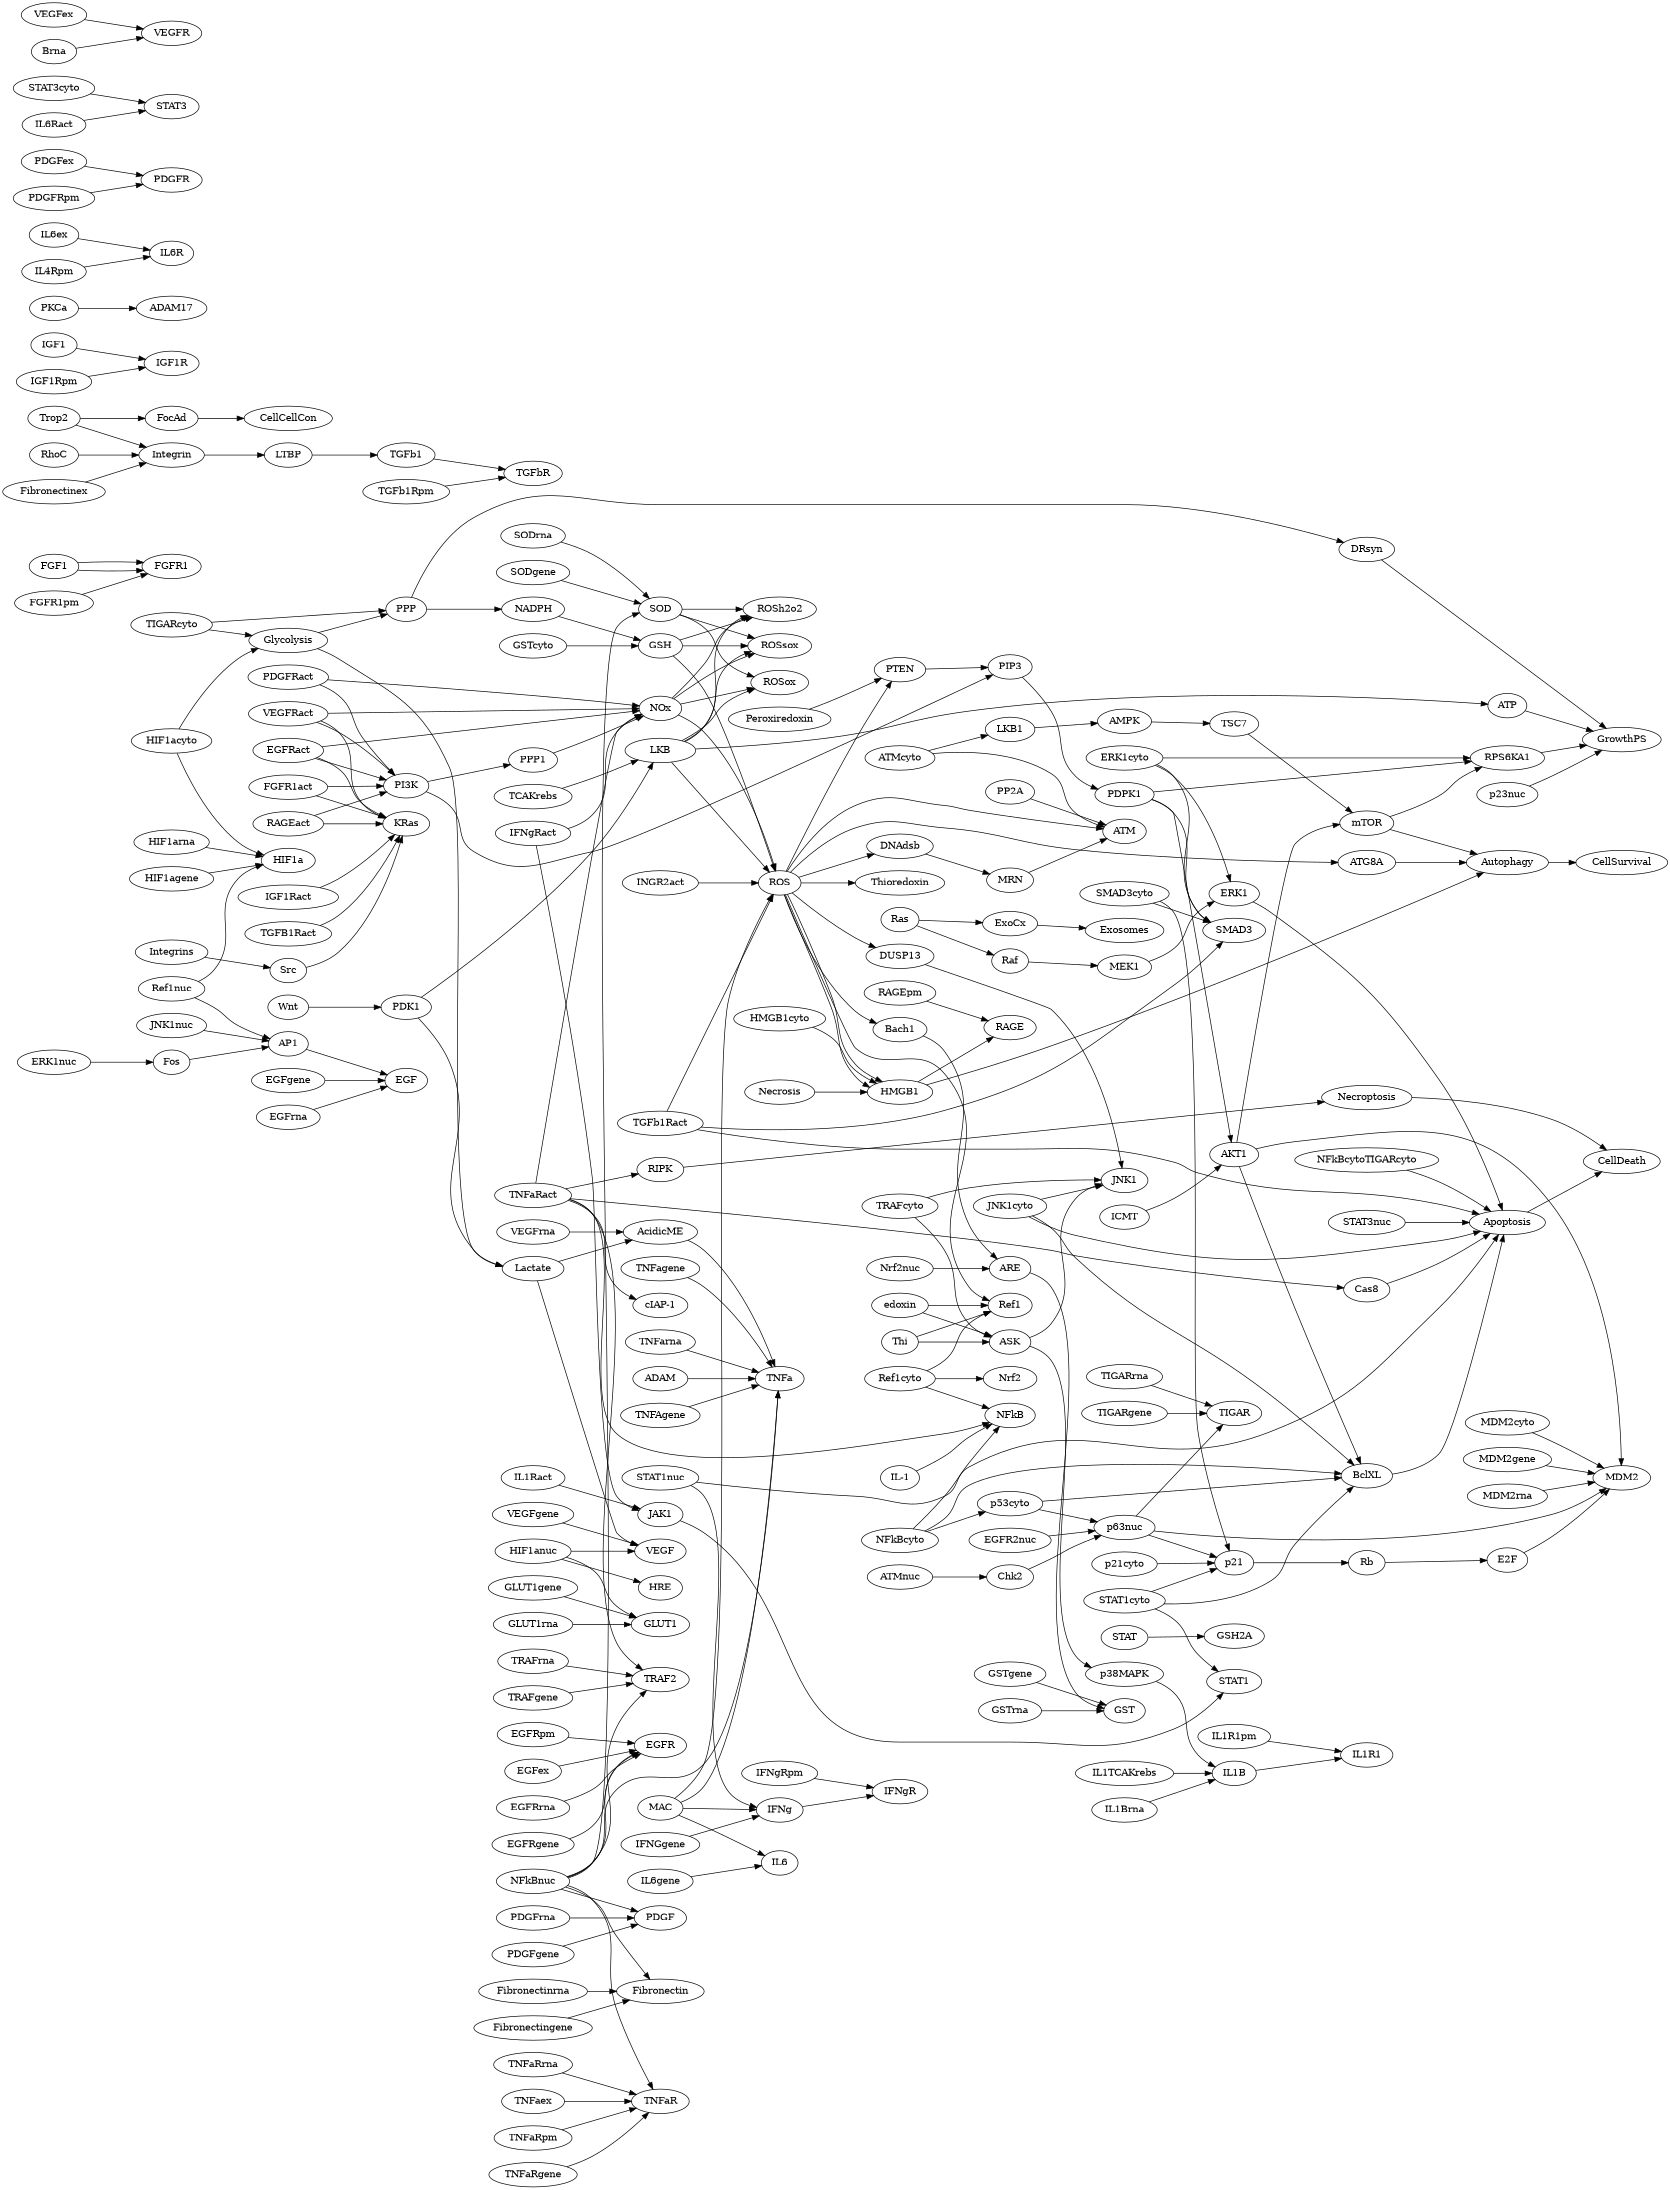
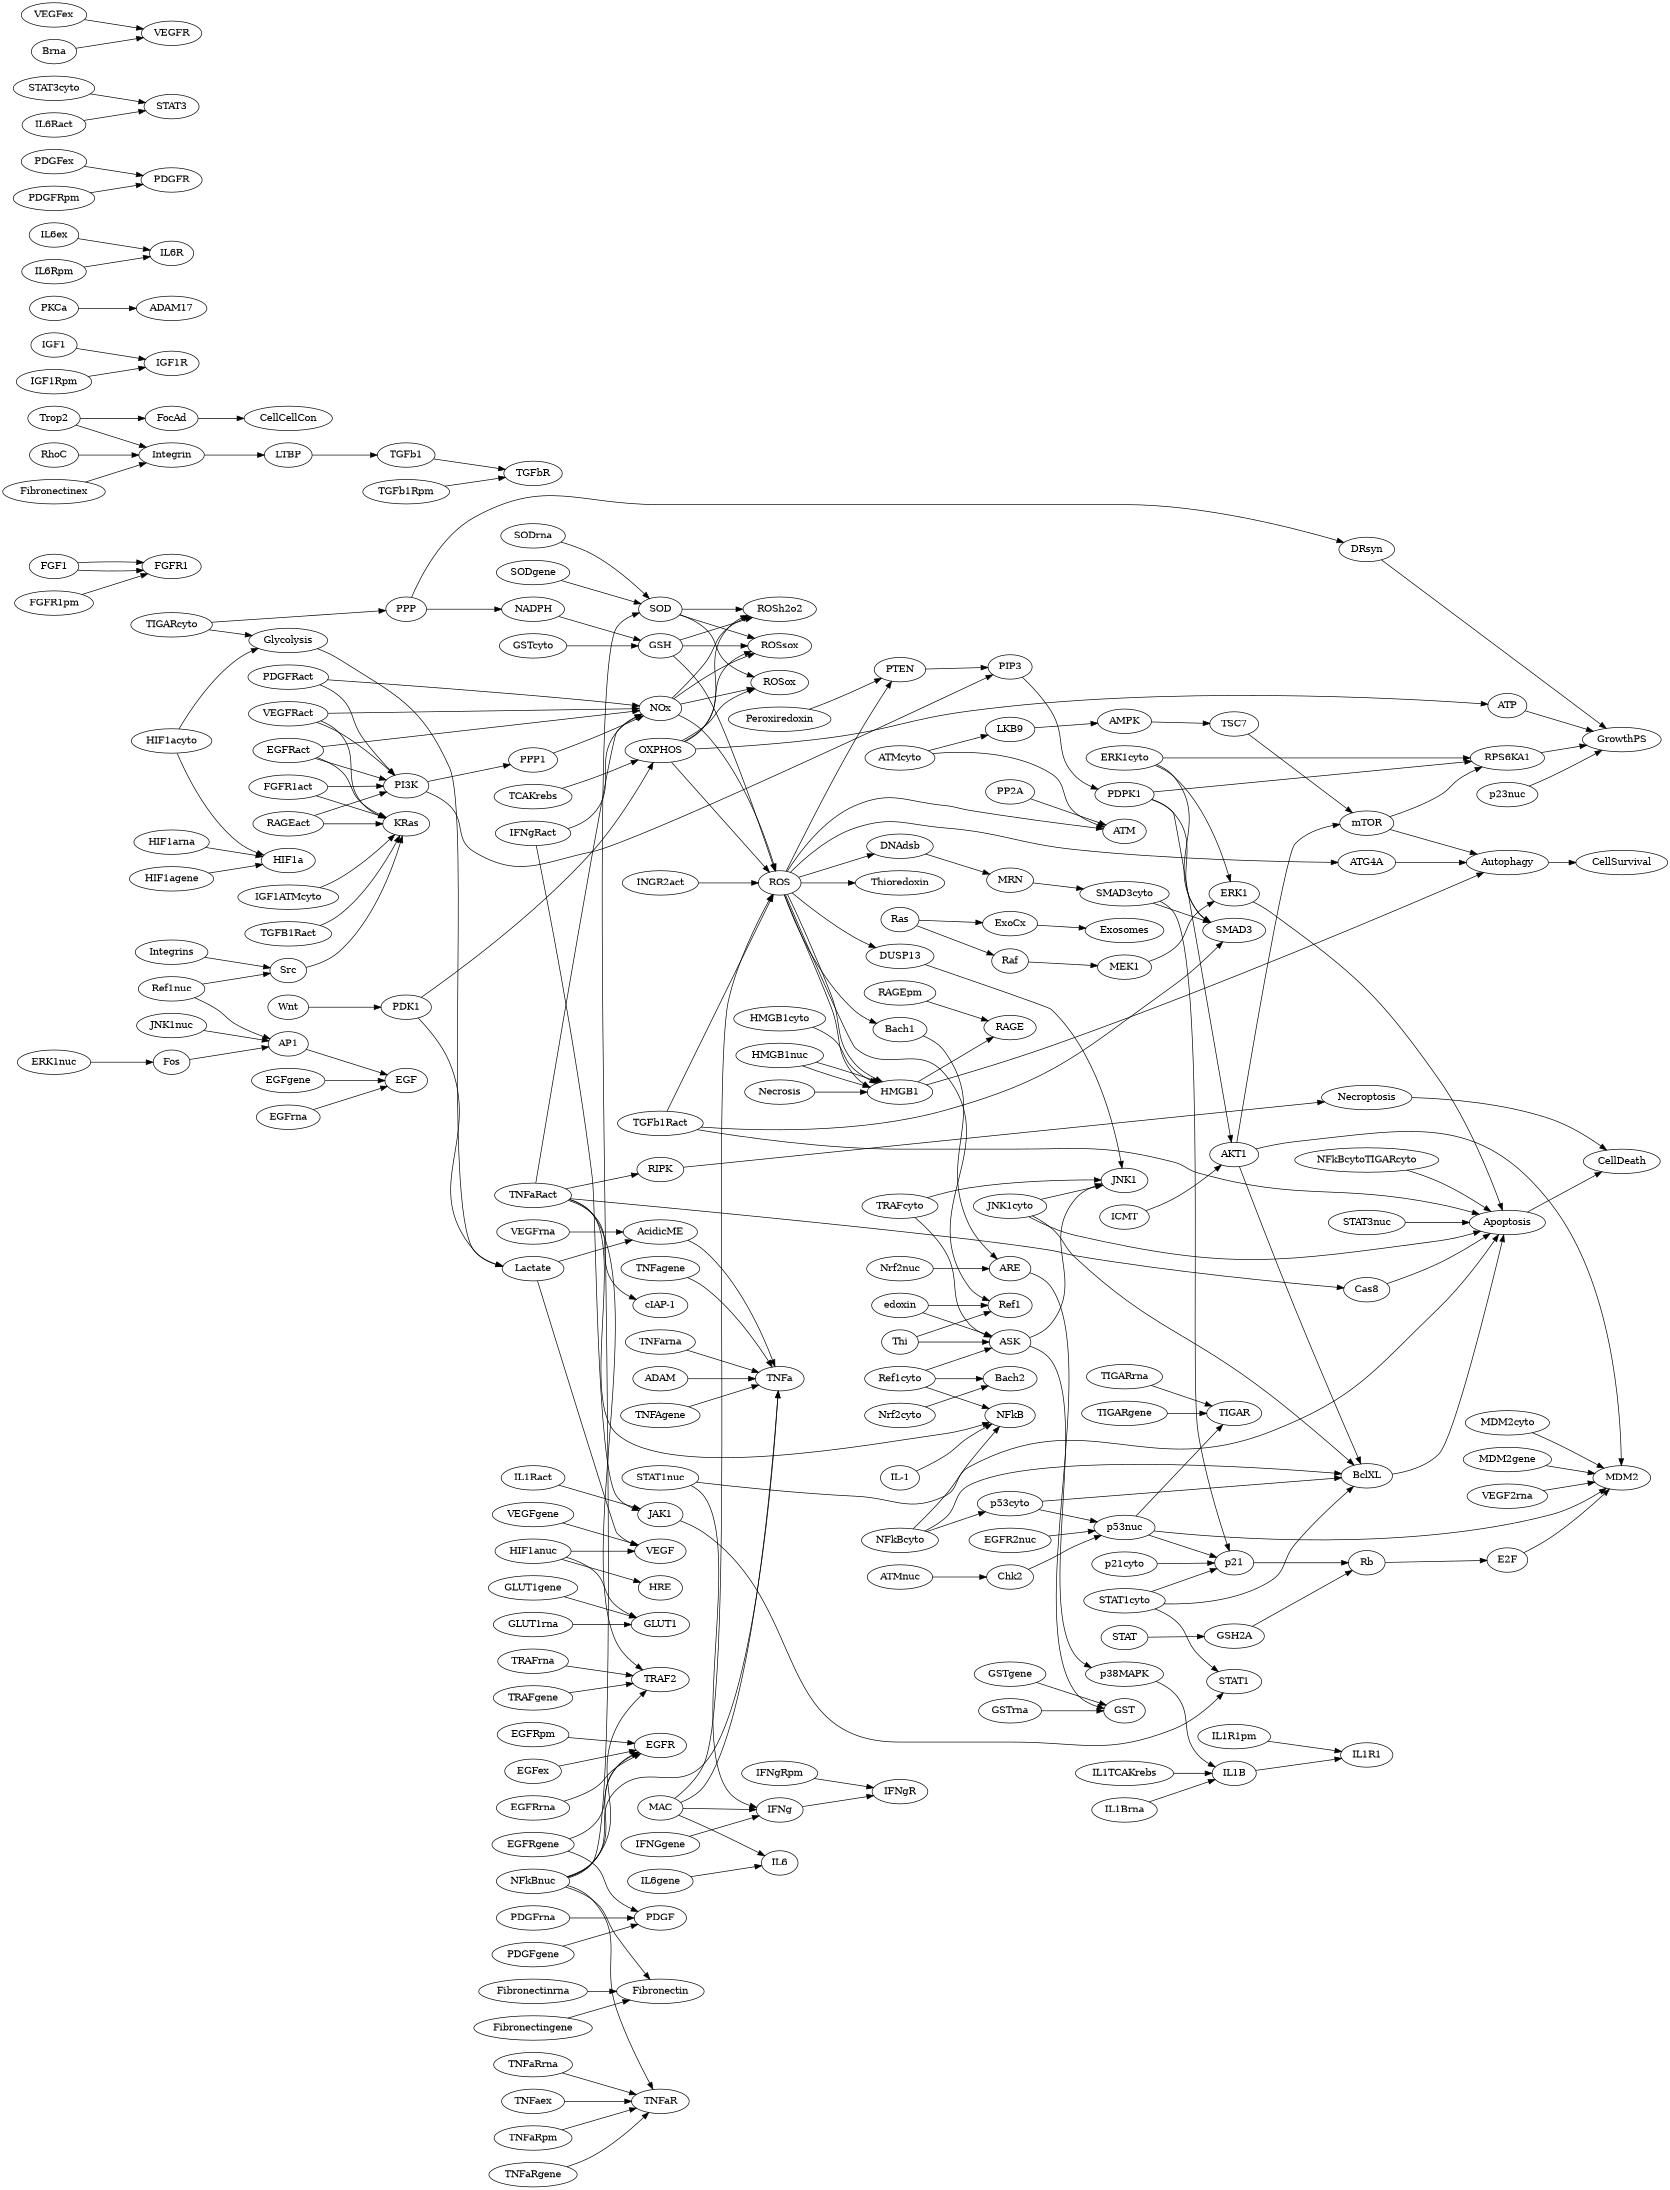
(54, 272) -> (54, 272)
(350, 624) -> none
(1010, 729) -> (1010, 729)
(660, 750) -> (660, 750)
(1065, 857) -> (1055, 886)
(1367, 863) -> (1367, 863)
(288, 897) -> (288, 897)
(225, 923) -> (233, 979)
none -> (780, 1055)
(955, 1347) -> (955, 1360)
(1010, 1379) -> (1010, 1379)
none -> (900, 1415)
(1507, 1496) -> (1507, 1496)
(1124, 1527) -> (1124, 1527)
none -> (1299, 1600)
(600, 1900) -> (603, 1877)
